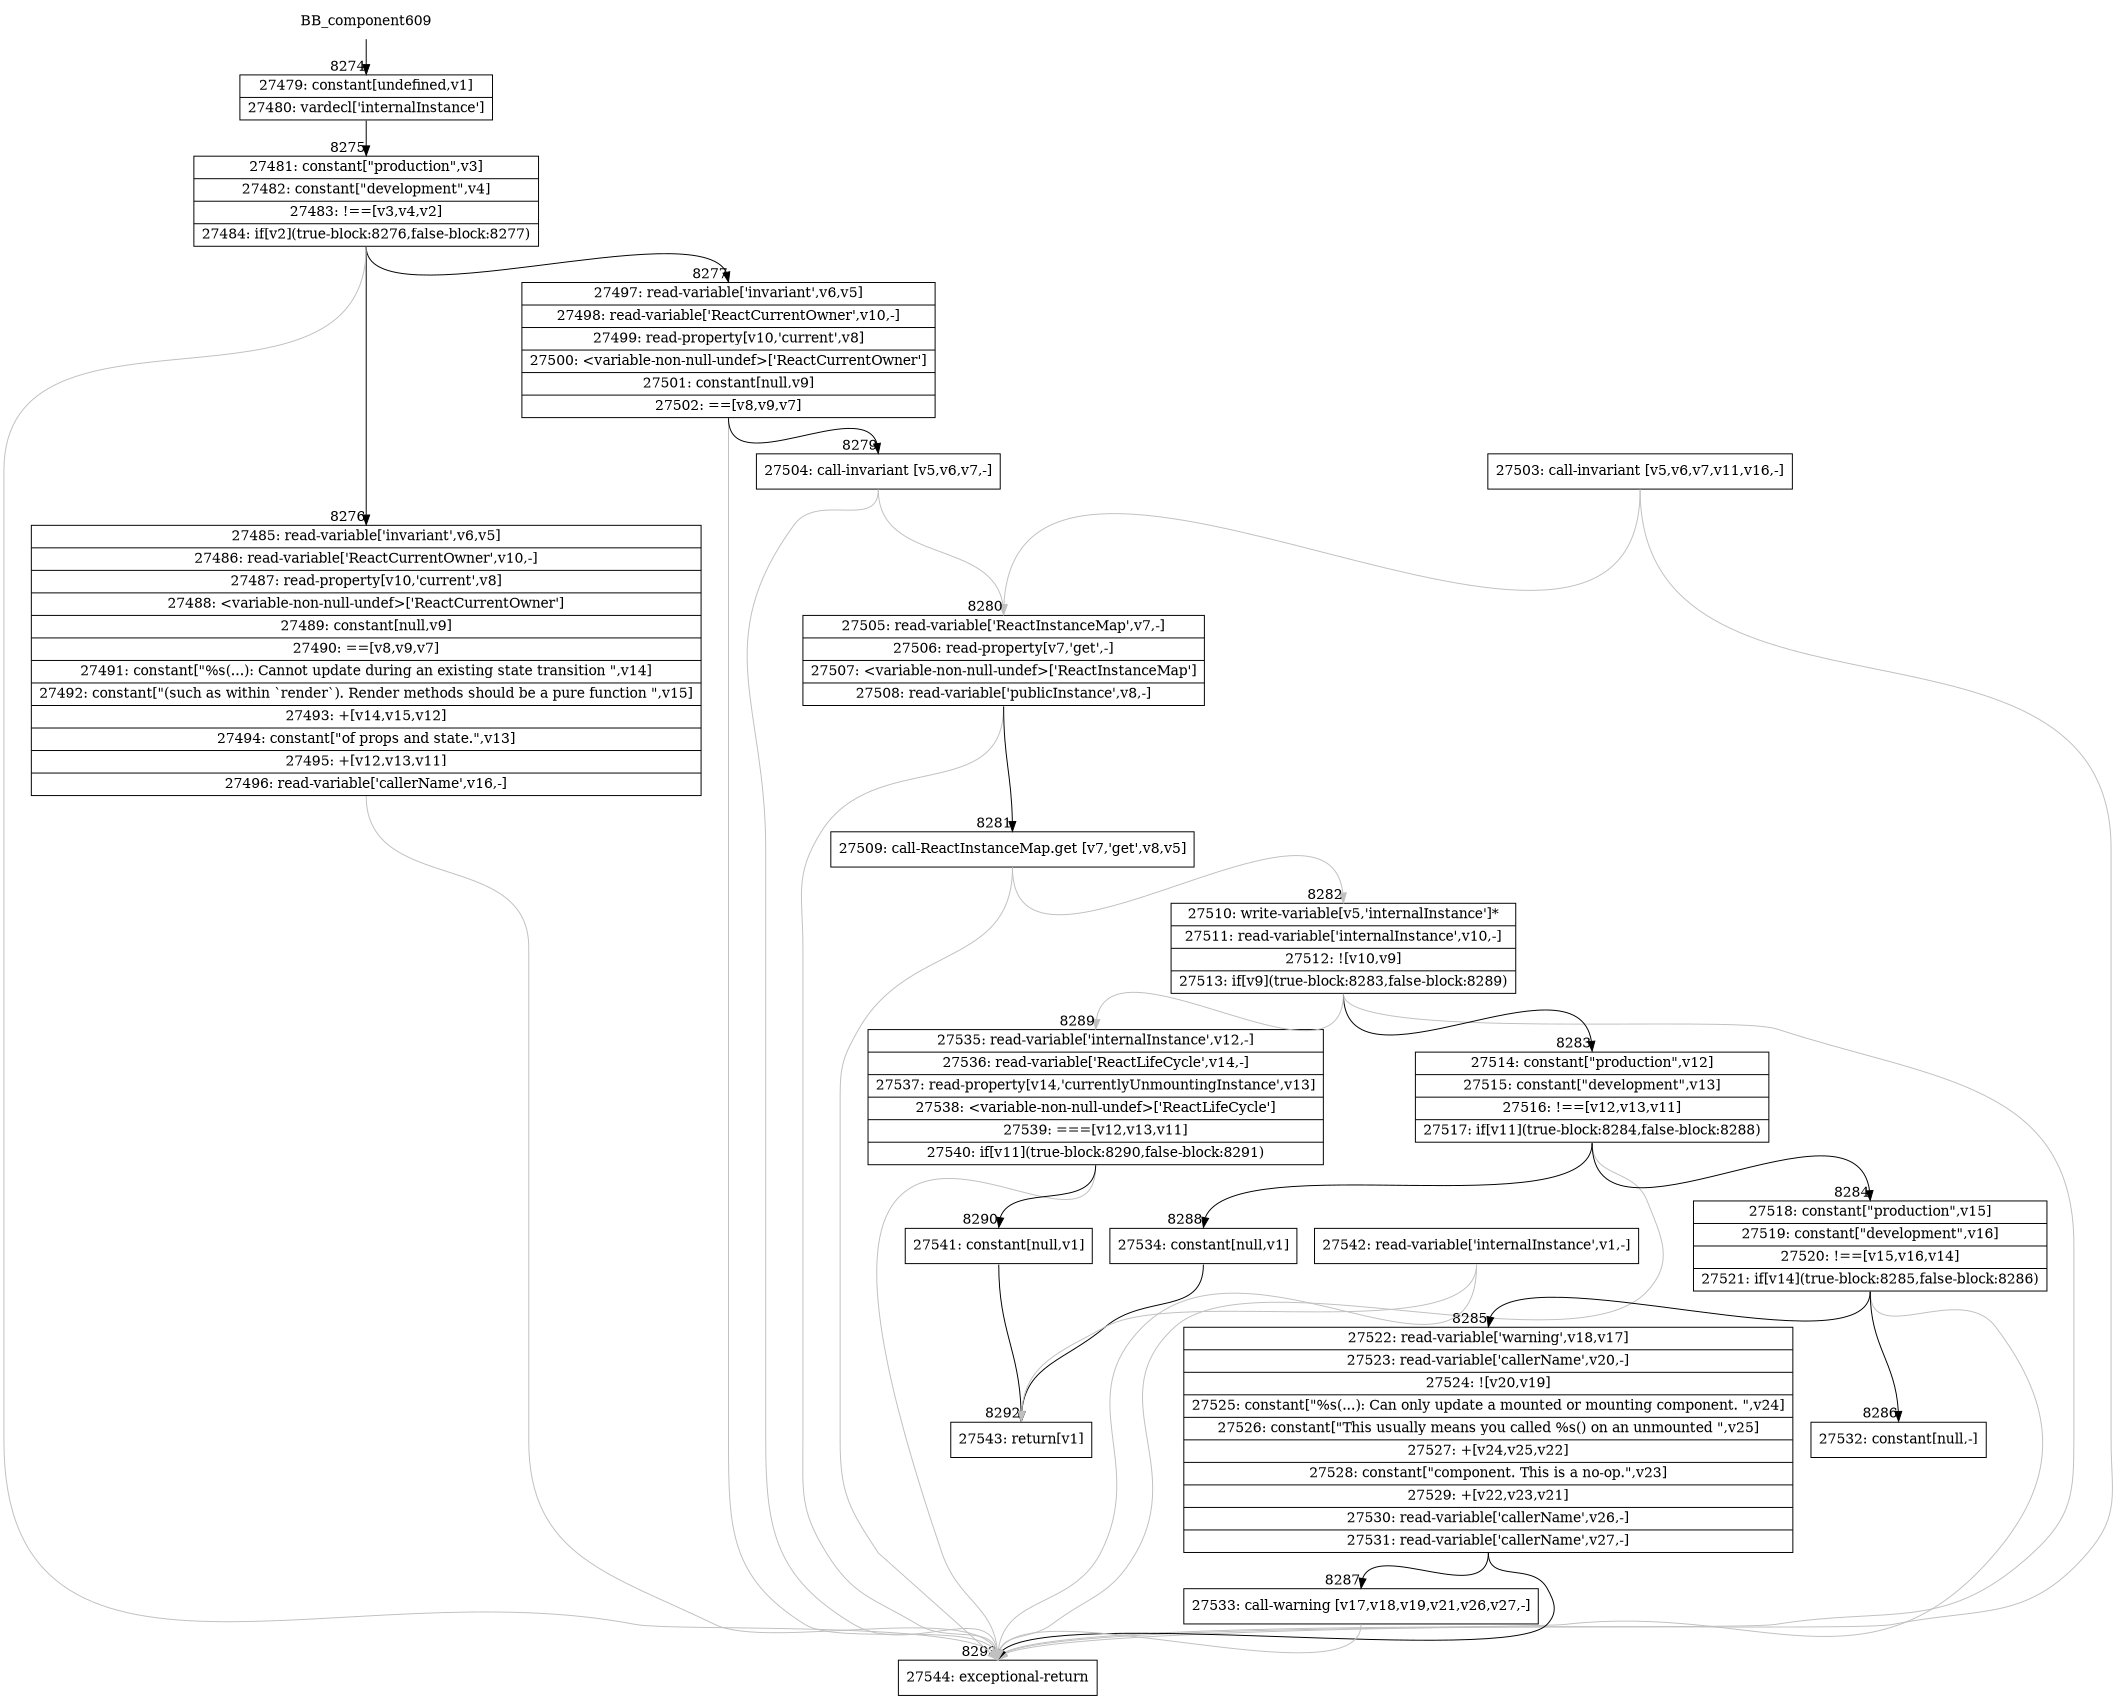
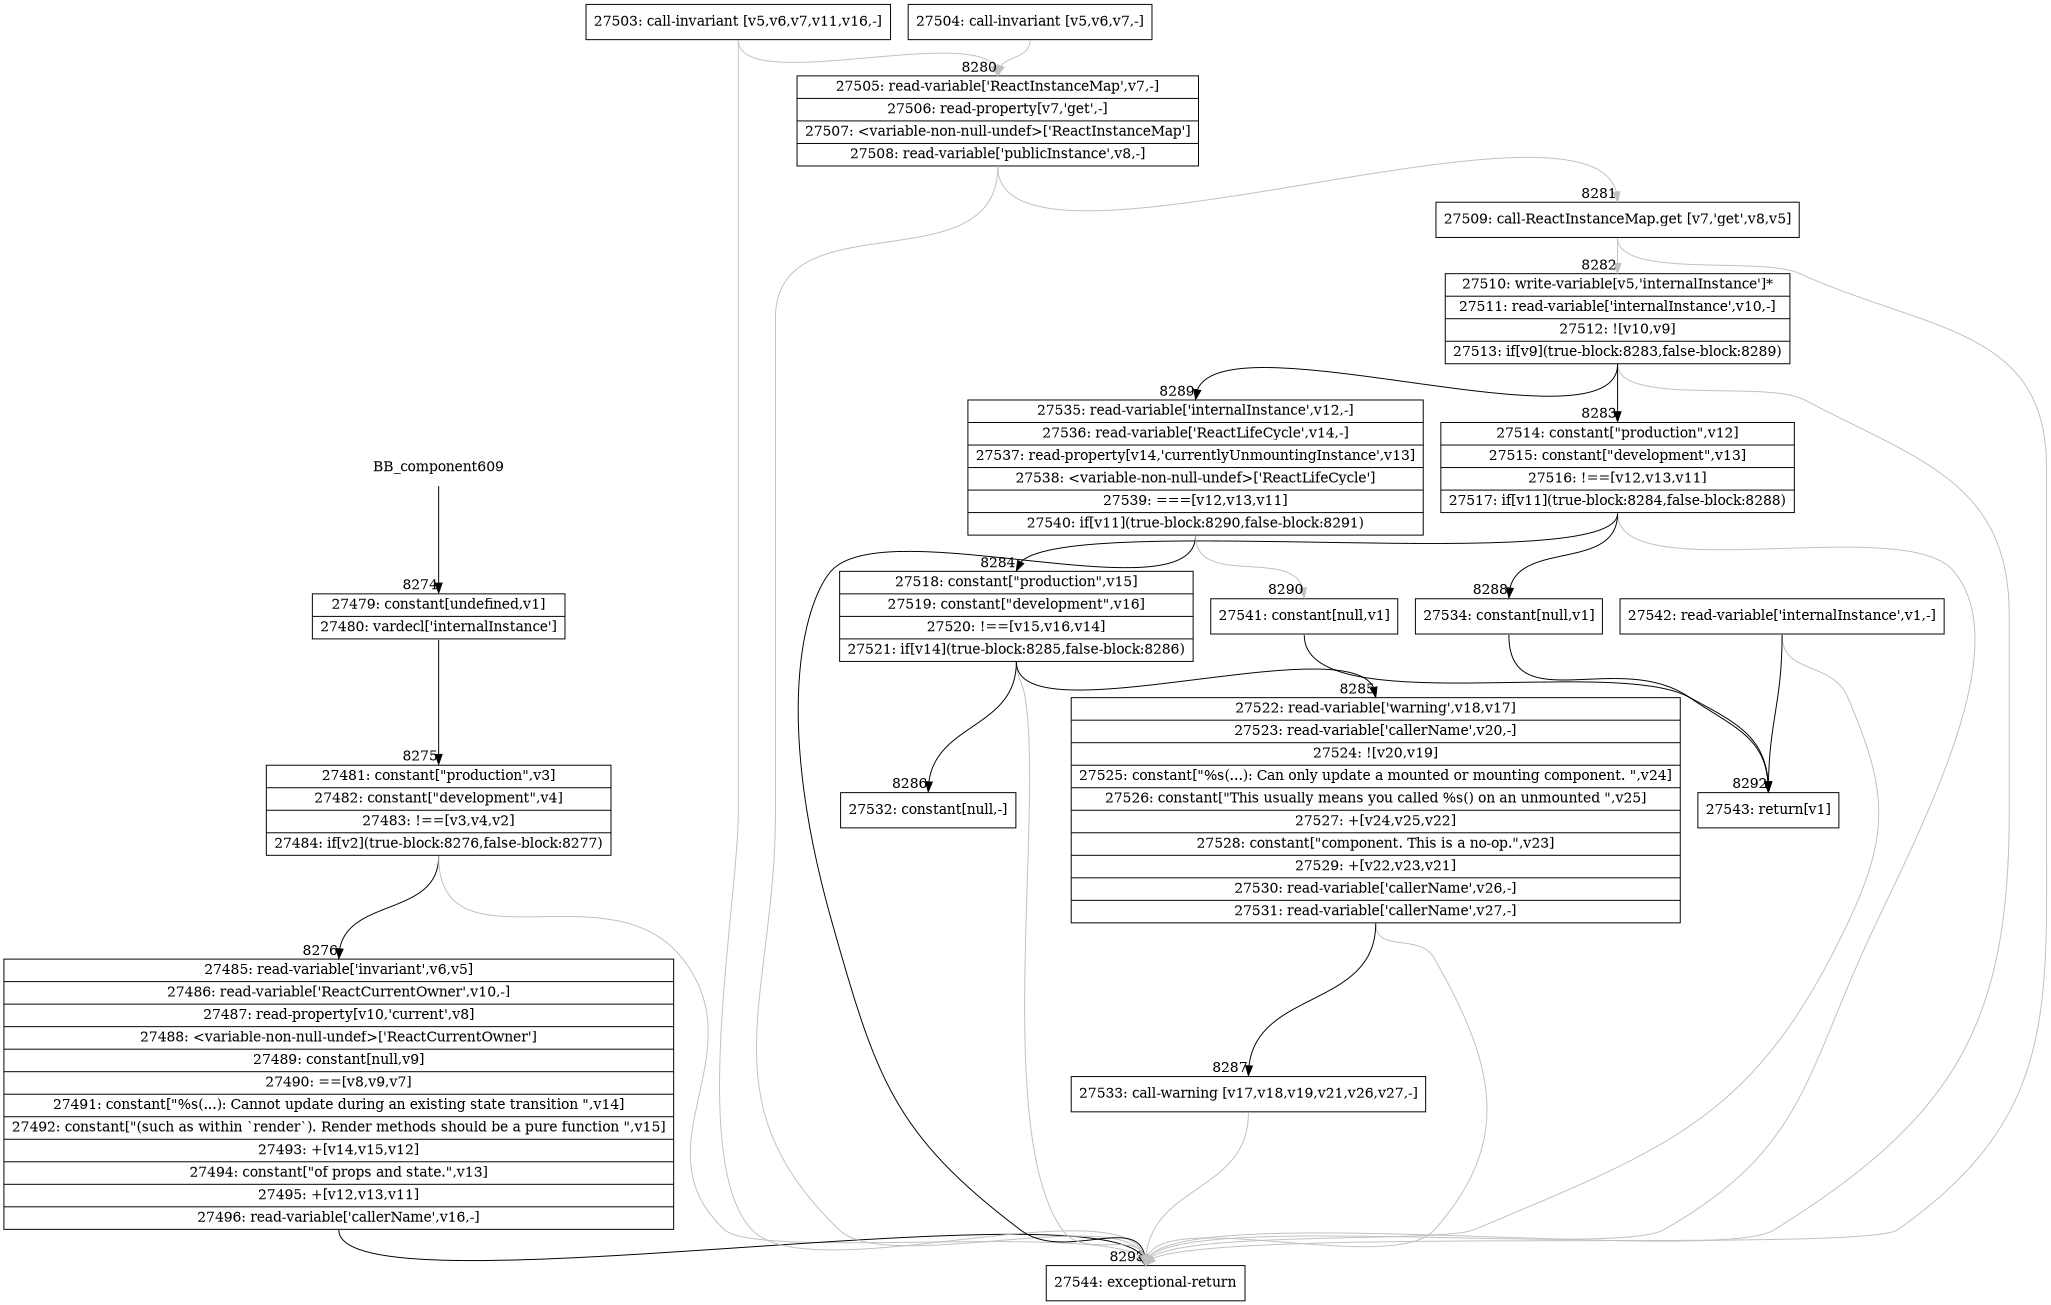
(728, 350) -> none
(1007, 764) -> (1303, 185)
(1224, 1013) -> (1411, 383)
(766, 1113) -> none
(1070, 1193) -> (1245, 566)
(1250, 1311) -> (1776, 708)
(881, 1321) -> (807, 806)
(529, 1359) -> (738, 1248)
(1331, 1638) -> (1457, 1200)
